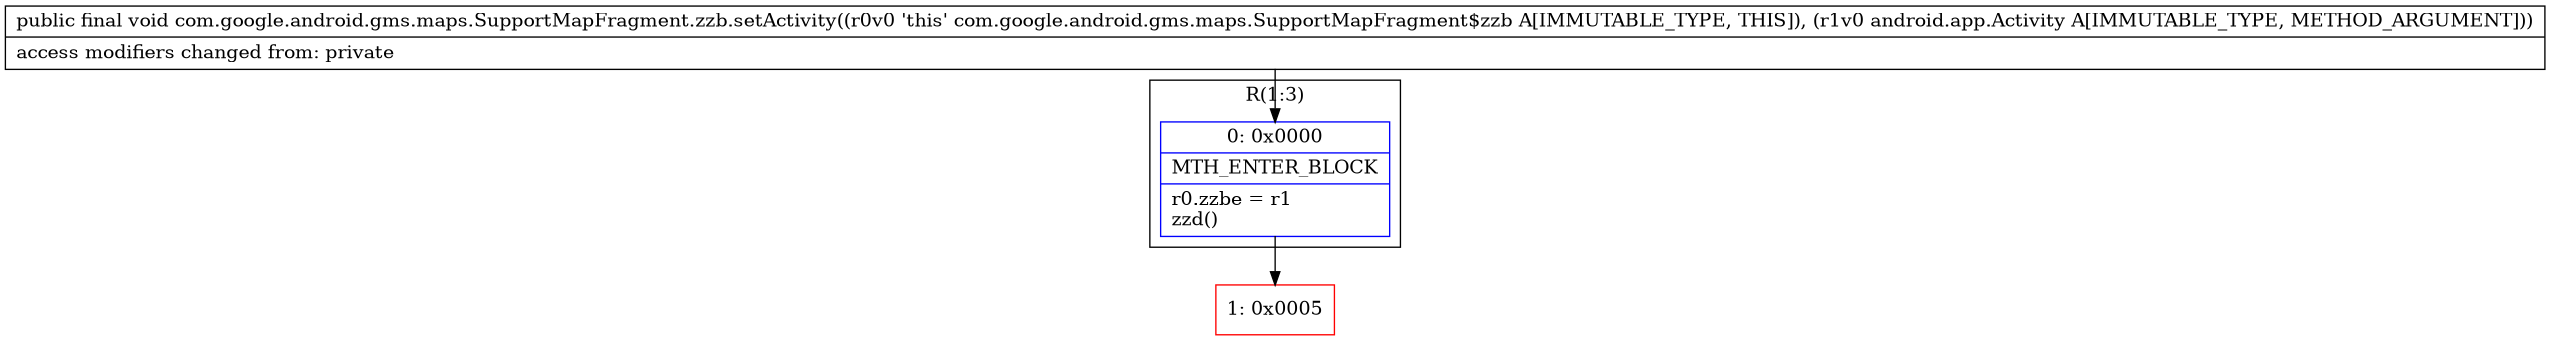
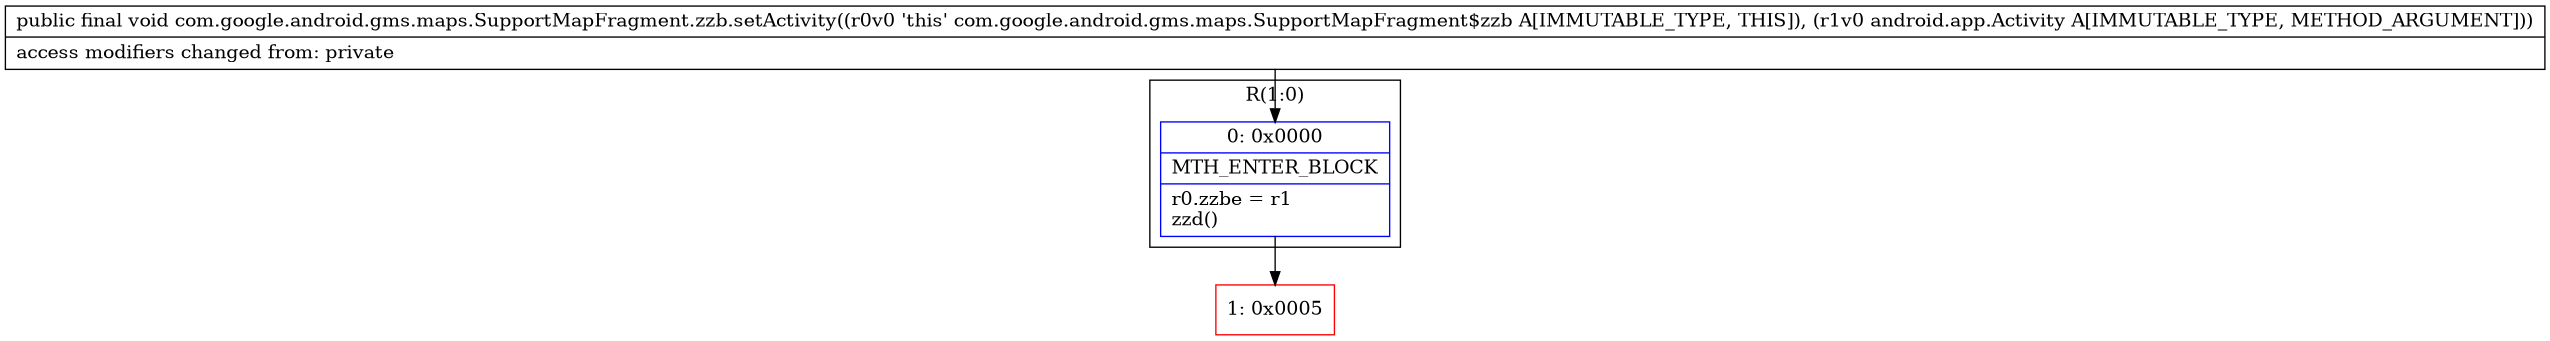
(1275, 96) -> (1275, 96)
